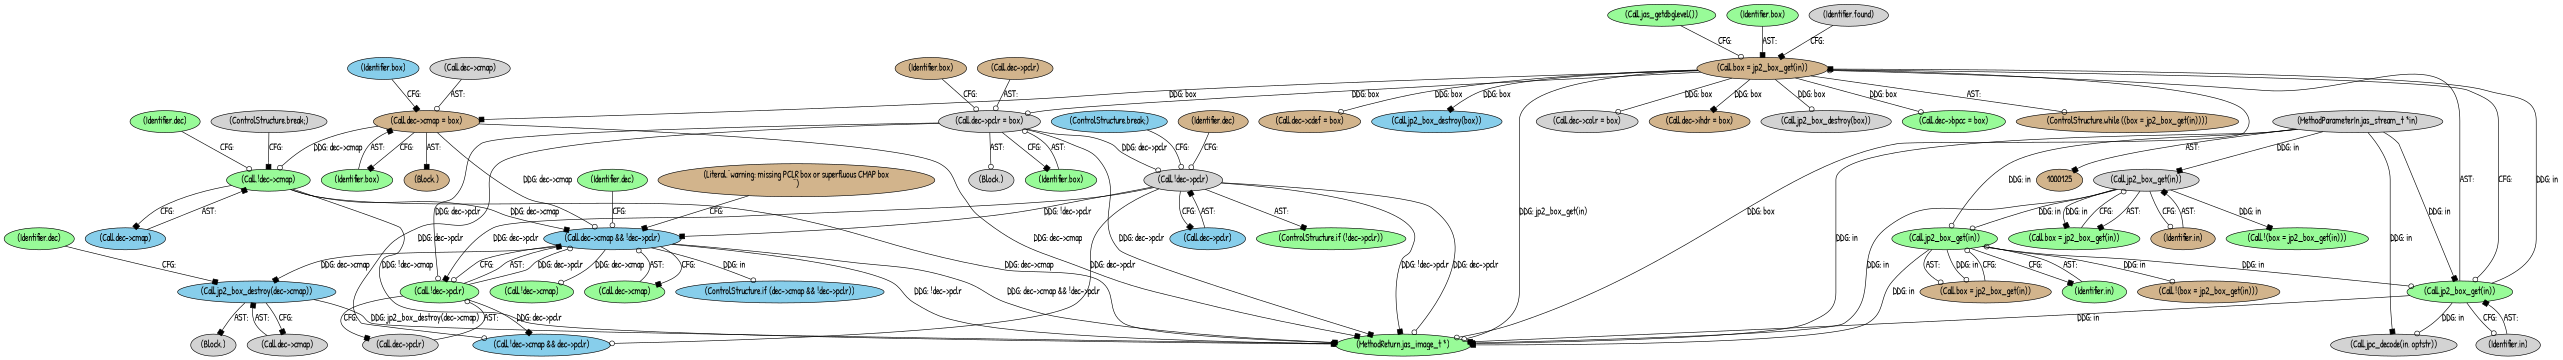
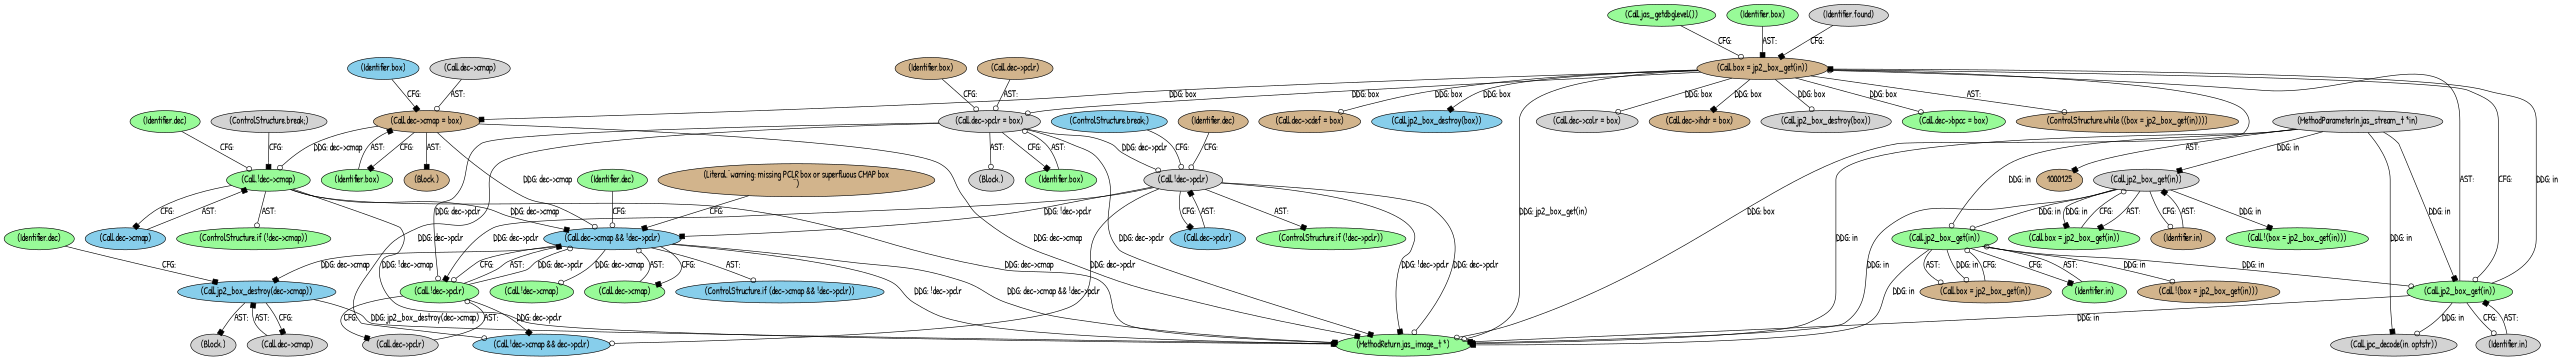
none -> (254, 239)
(734, 265) -> (734, 265)
